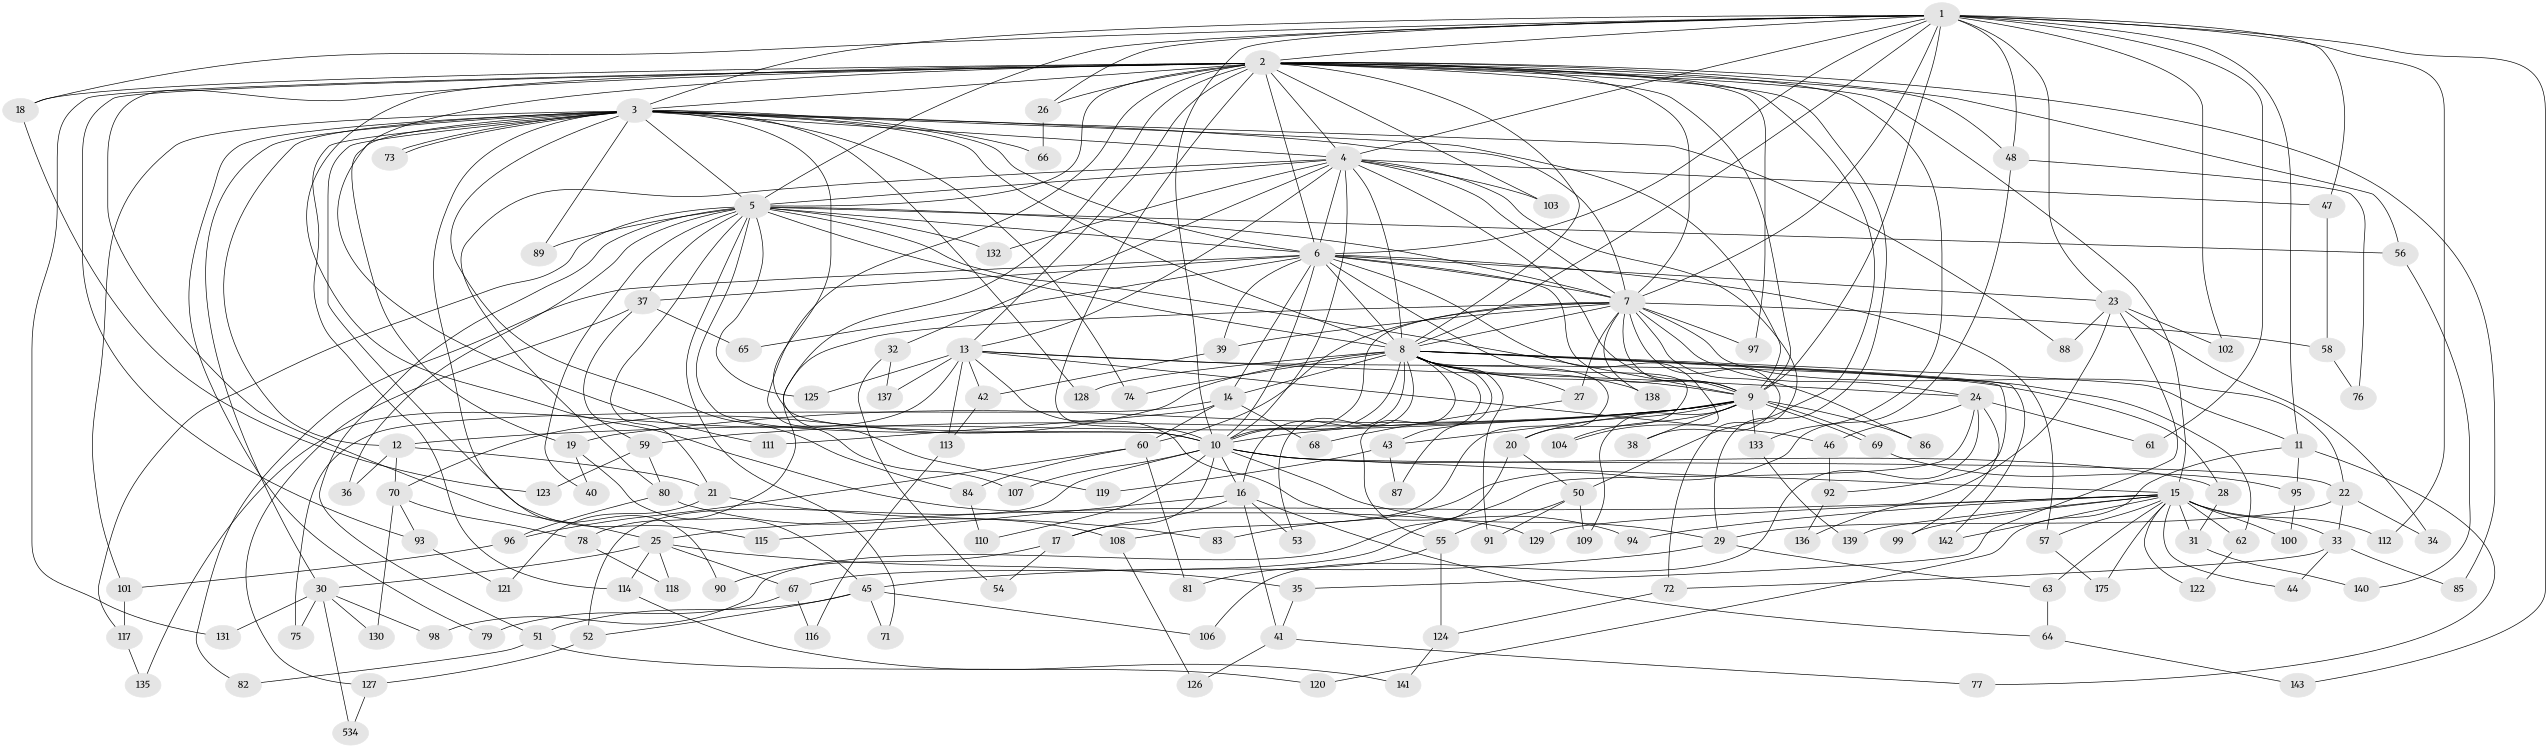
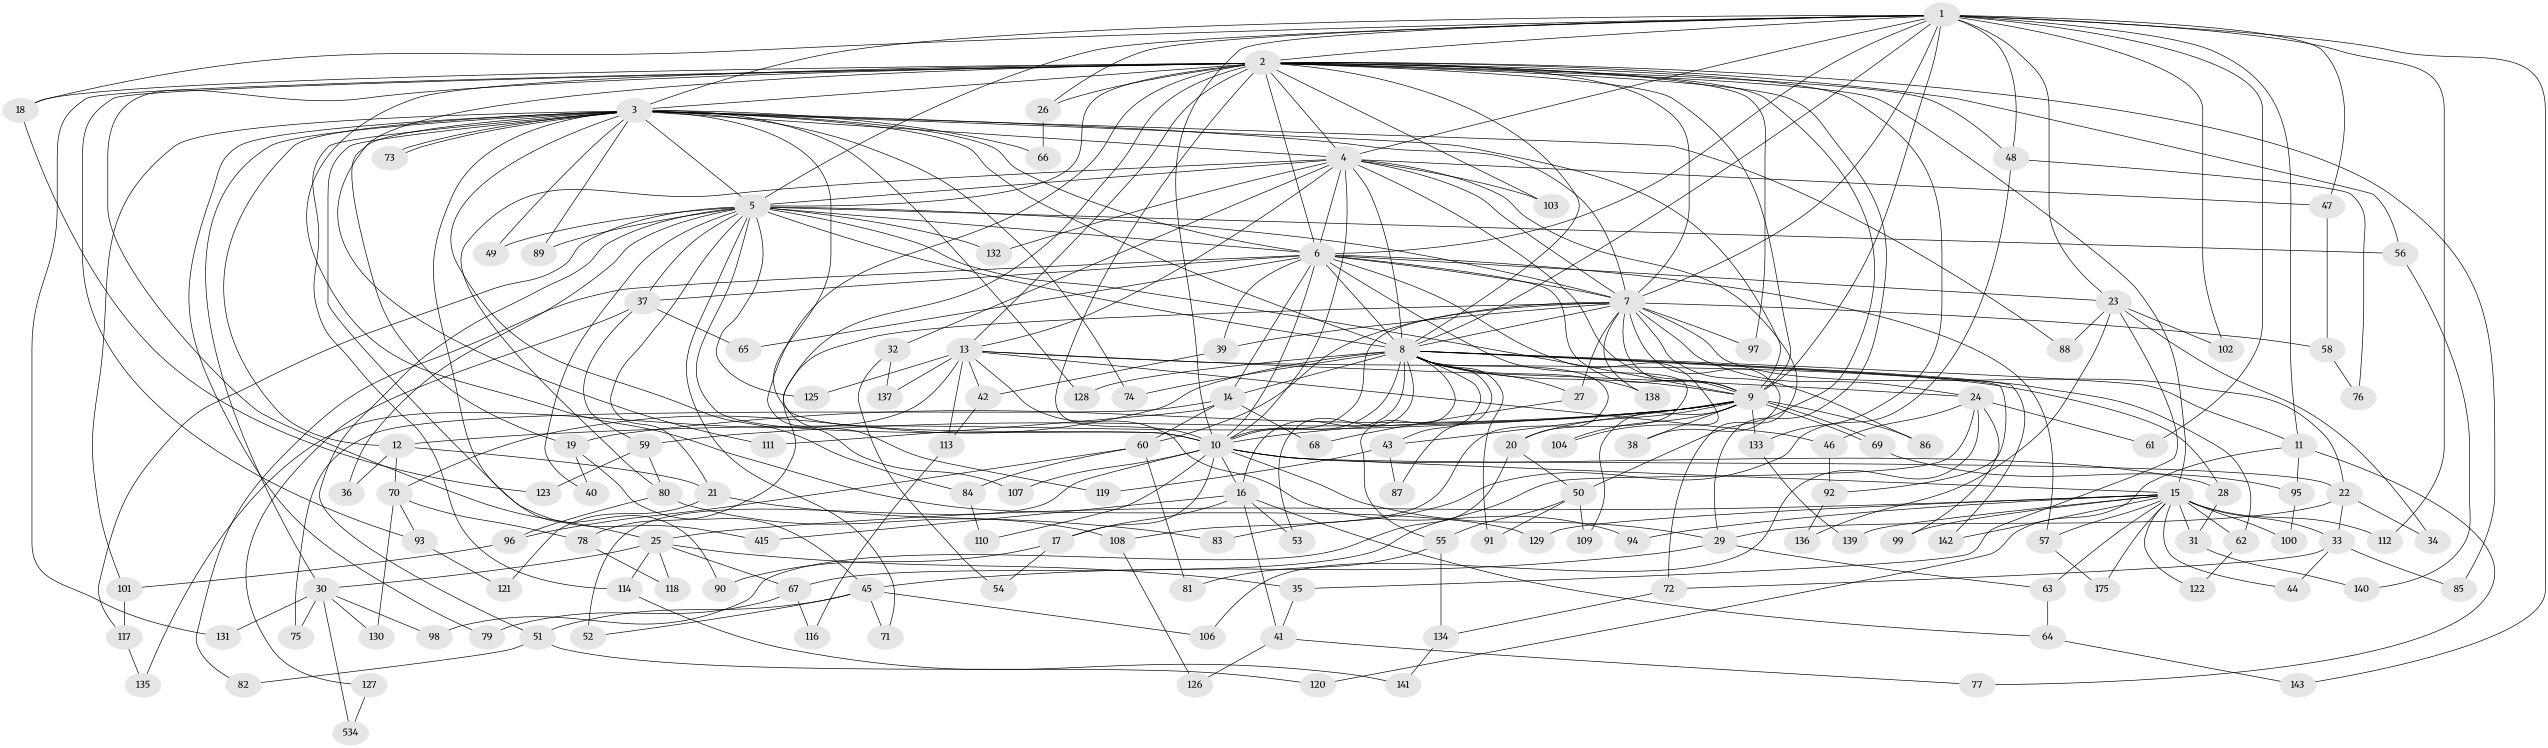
none -> (491, 254)
(762, 542) -> (762, 542)
(1441, 637) -> (1441, 637)
(481, 668) -> none
